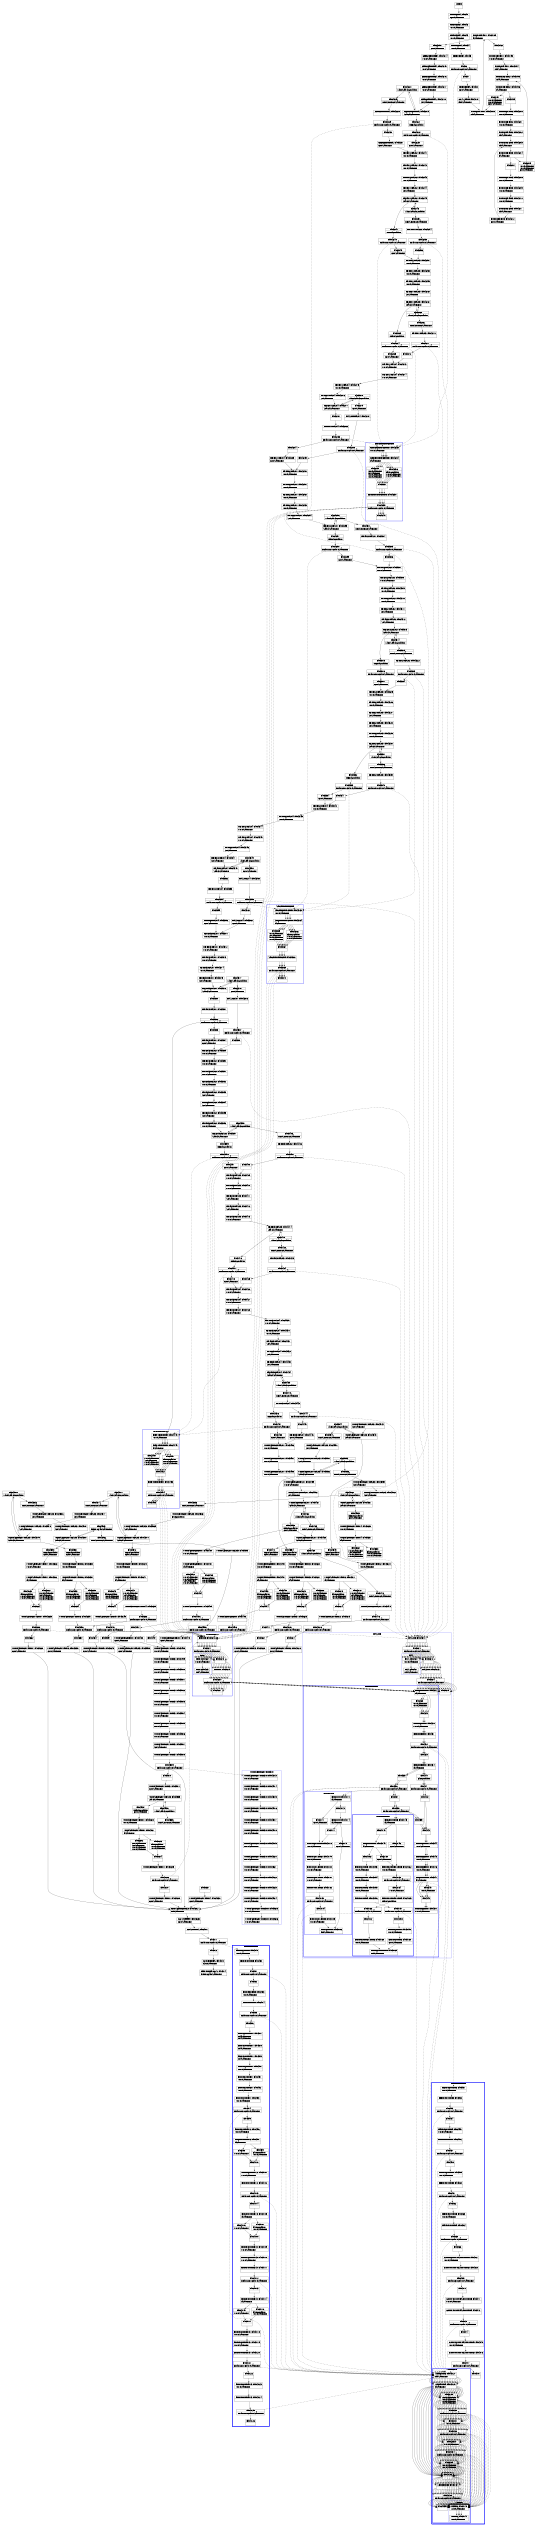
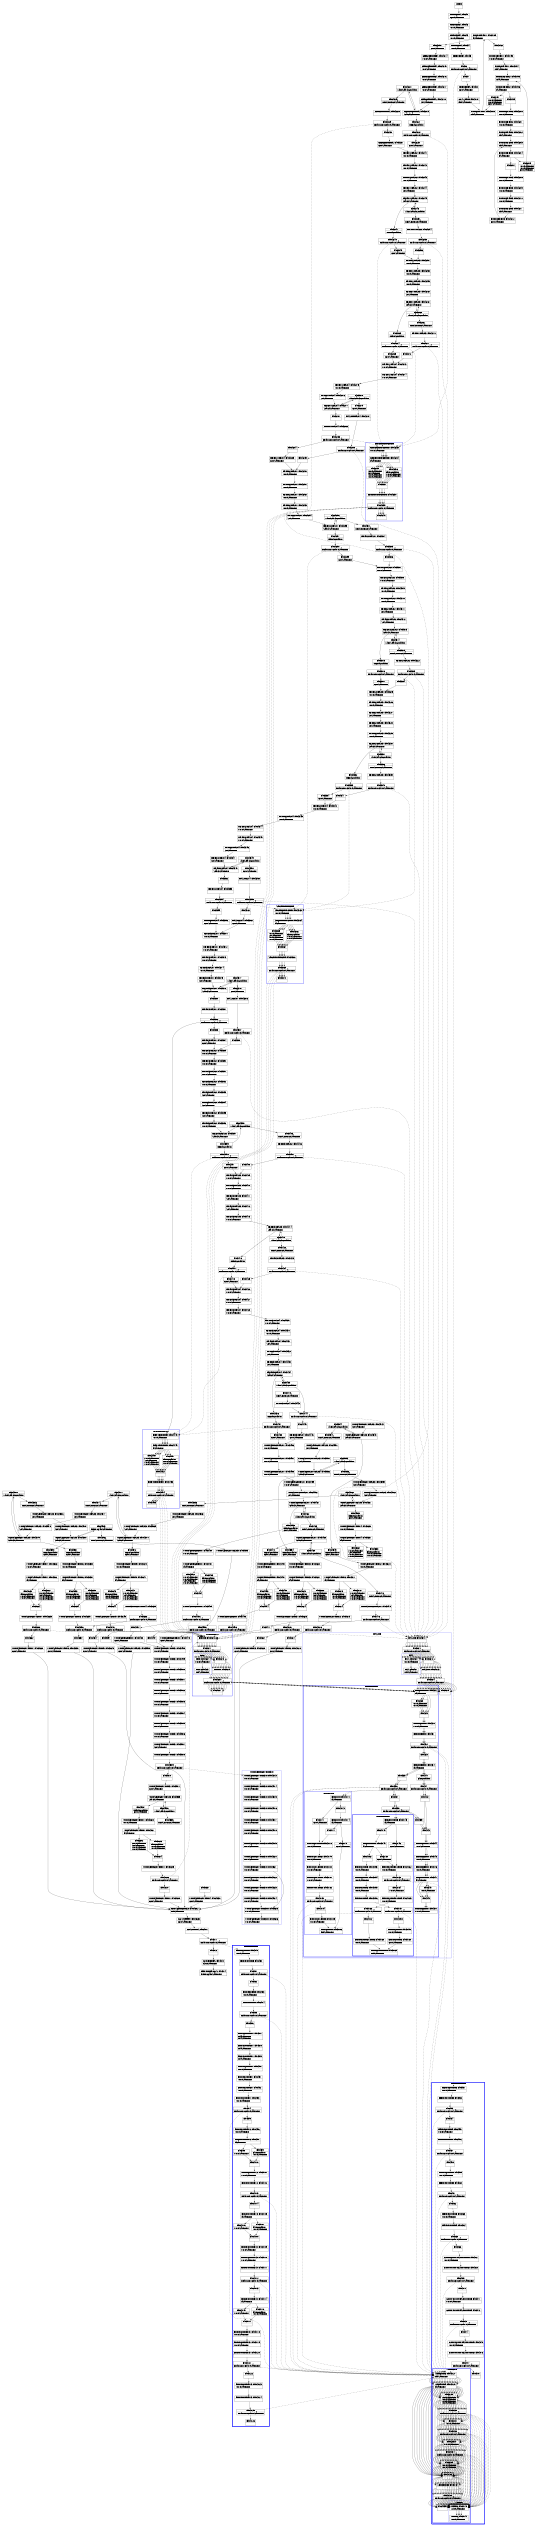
(233, 1130) -> (239, 1137)
(287, 1389) -> (303, 1397)
(178, 1517) -> (178, 1517)
(301, 1534) -> (312, 1546)
(260, 1873) -> (284, 1889)
(389, 1901) -> (389, 1901)
